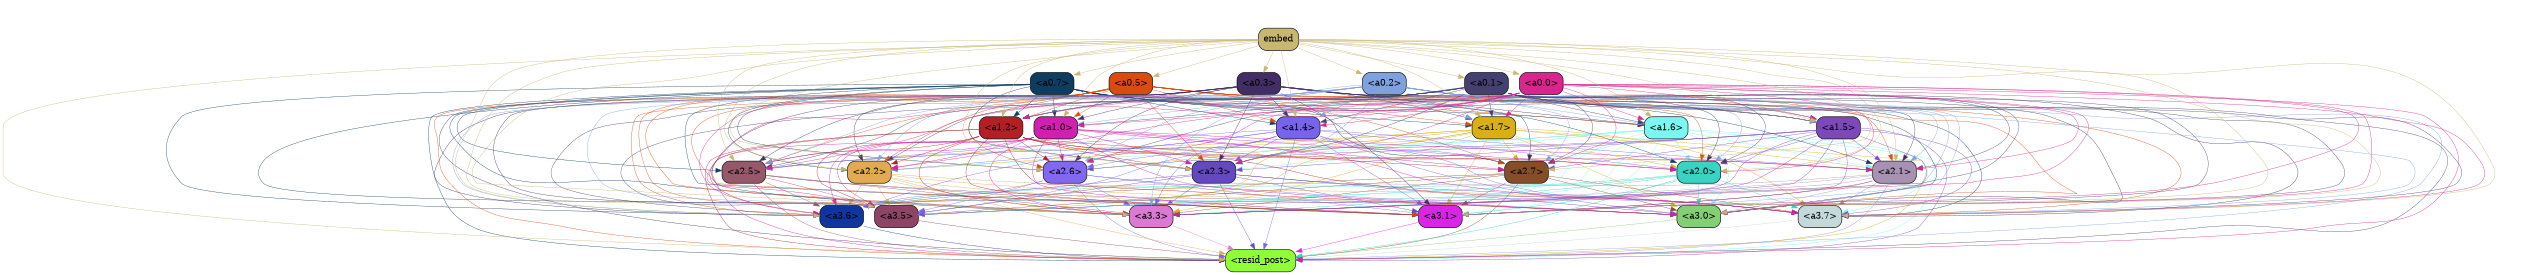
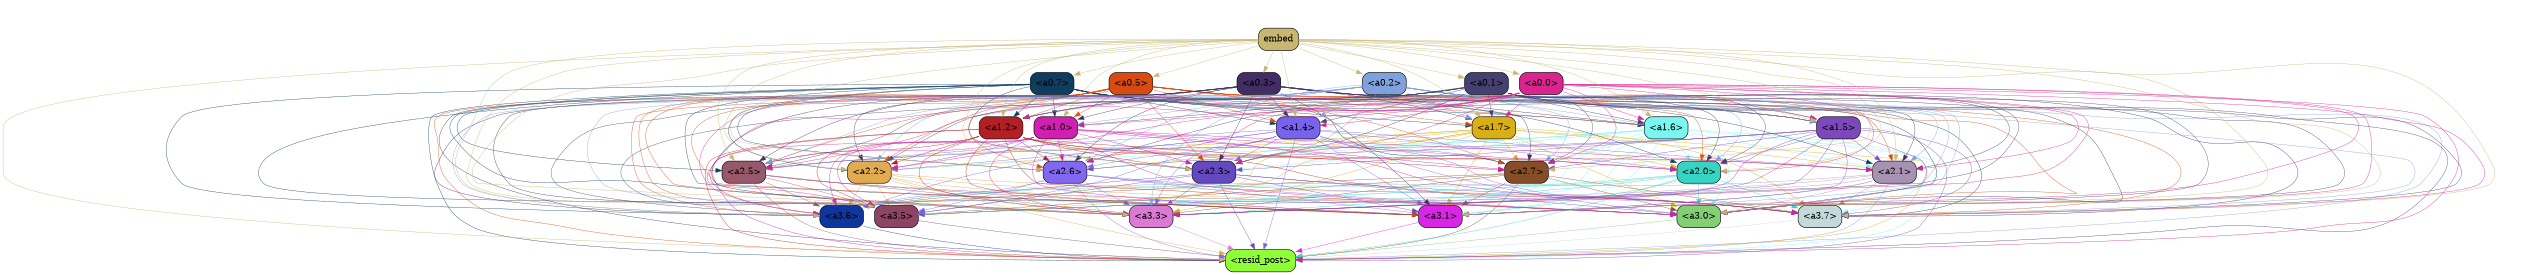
none -> (1439, 193)
(1671, 203) -> (1671, 203)
